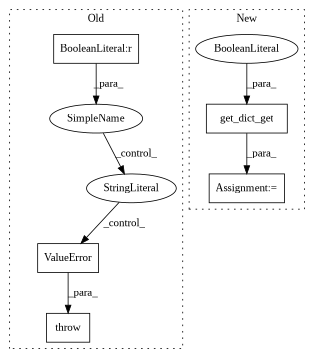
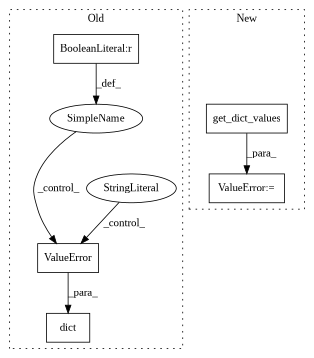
(247, 49) -> none
(109, 84) -> (109, 84)
(247, 119) -> (247, 119)
(112, 150) -> (36, 178)
(247, 188) -> (247, 188)
(68, 328) -> (68, 328)
